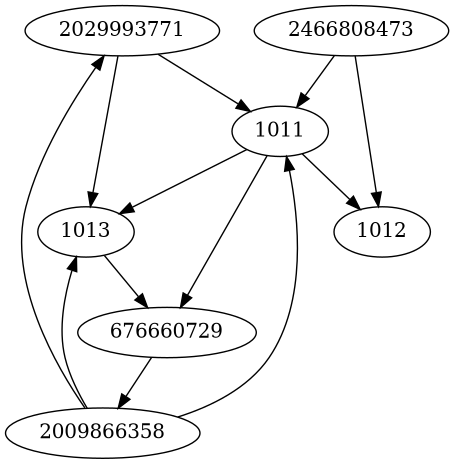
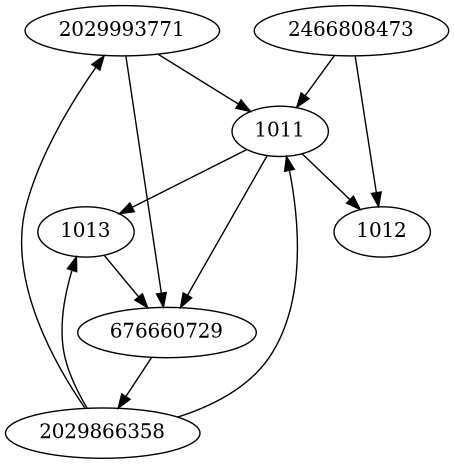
(105, 124) -> (144, 174)
(103, 433) -> (103, 433)
